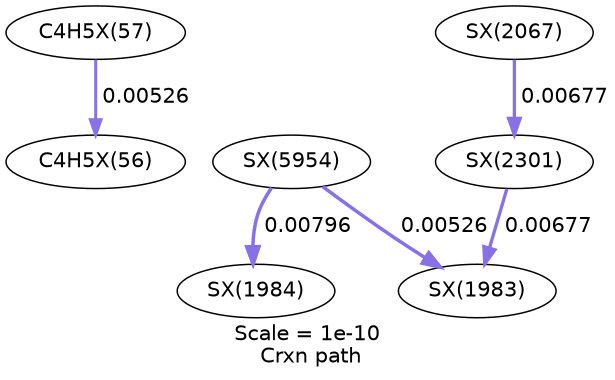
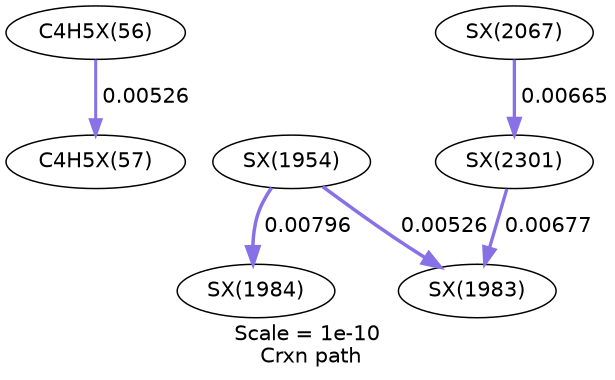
(96, 90) -> (96, 90)
(562, 97) -> (562, 97)
(292, 162) -> (292, 162)
